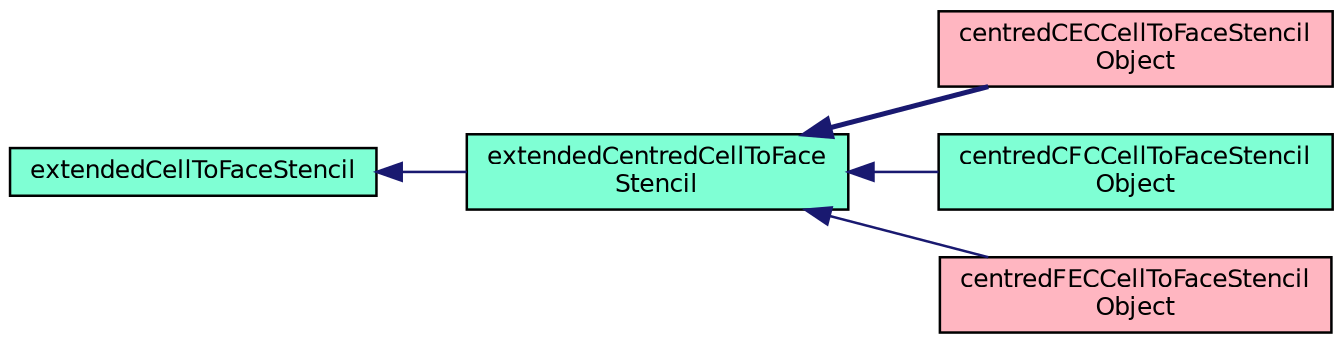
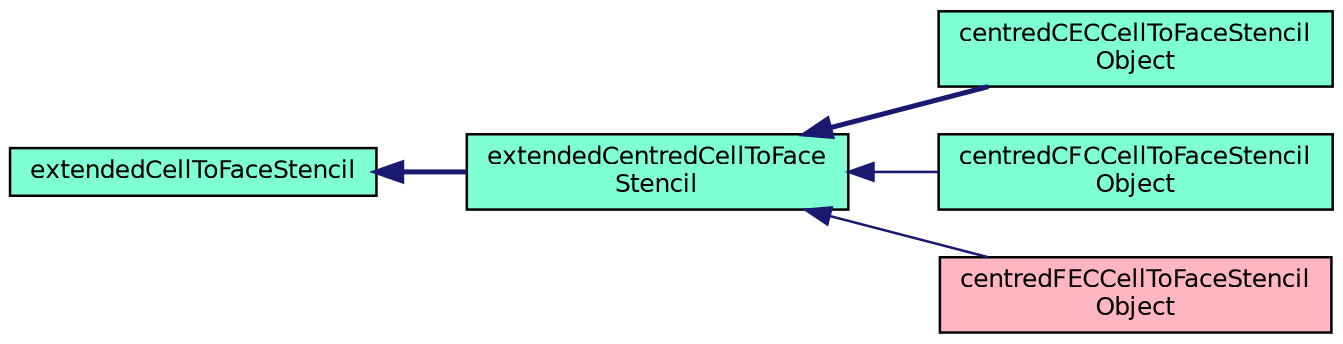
(1136, 49) -> (1136, 49)
(434, 172) -> (434, 172)
